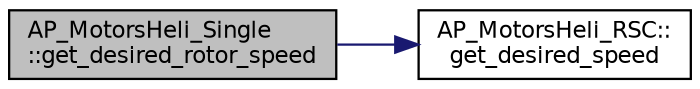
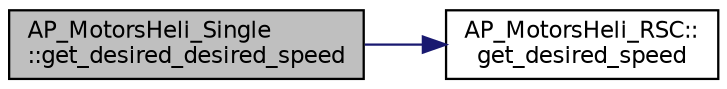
(173, 45) -> (186, 45)
